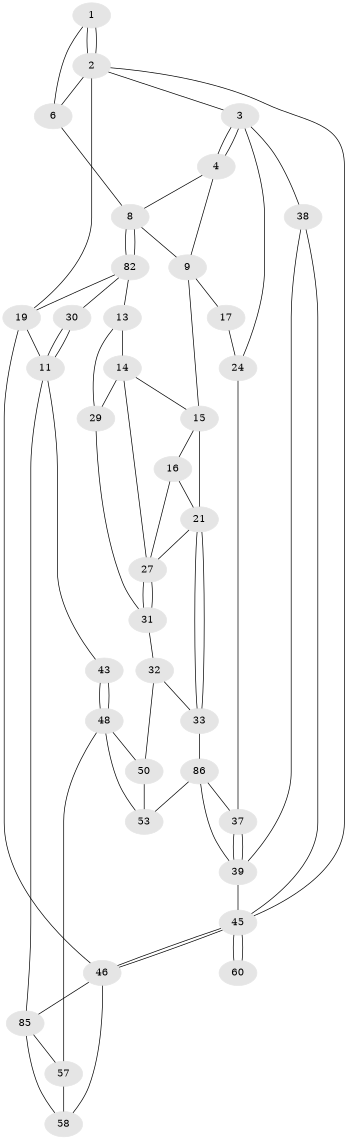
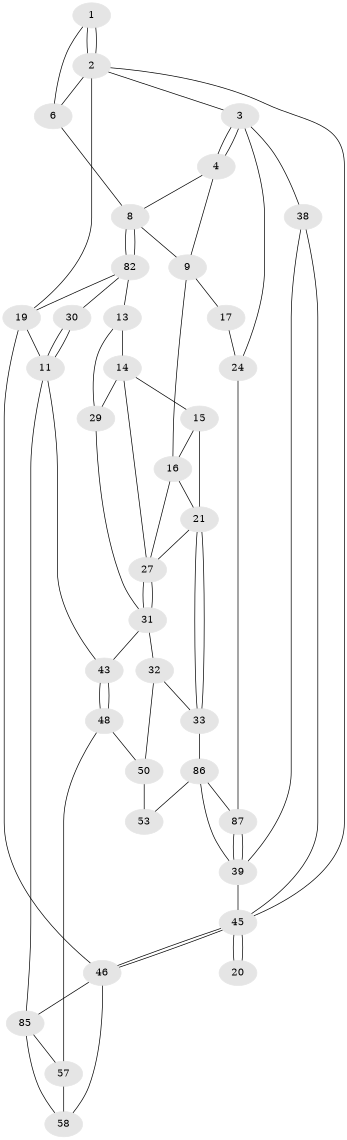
(194, 343) -> (177, 368)
none -> (126, 645)
(115, 774) -> none
(238, 822) -> (238, 822)
(238, 973) -> (238, 973)
